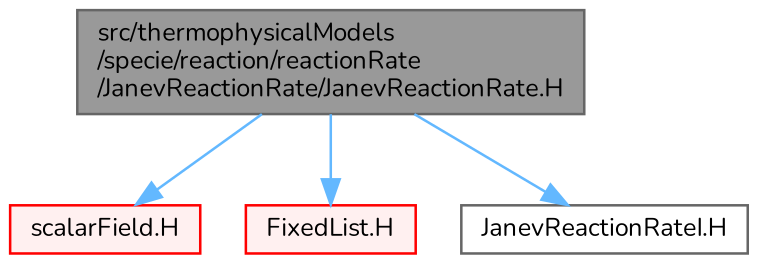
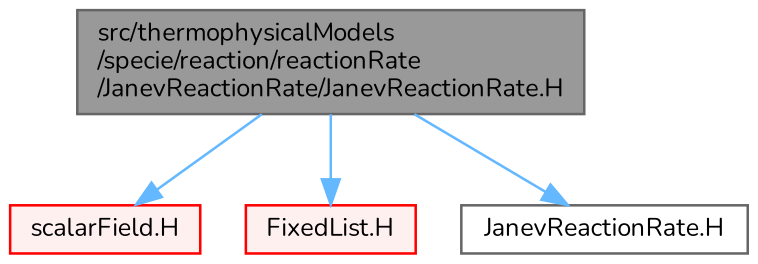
(605, 229) -> (605, 229)
